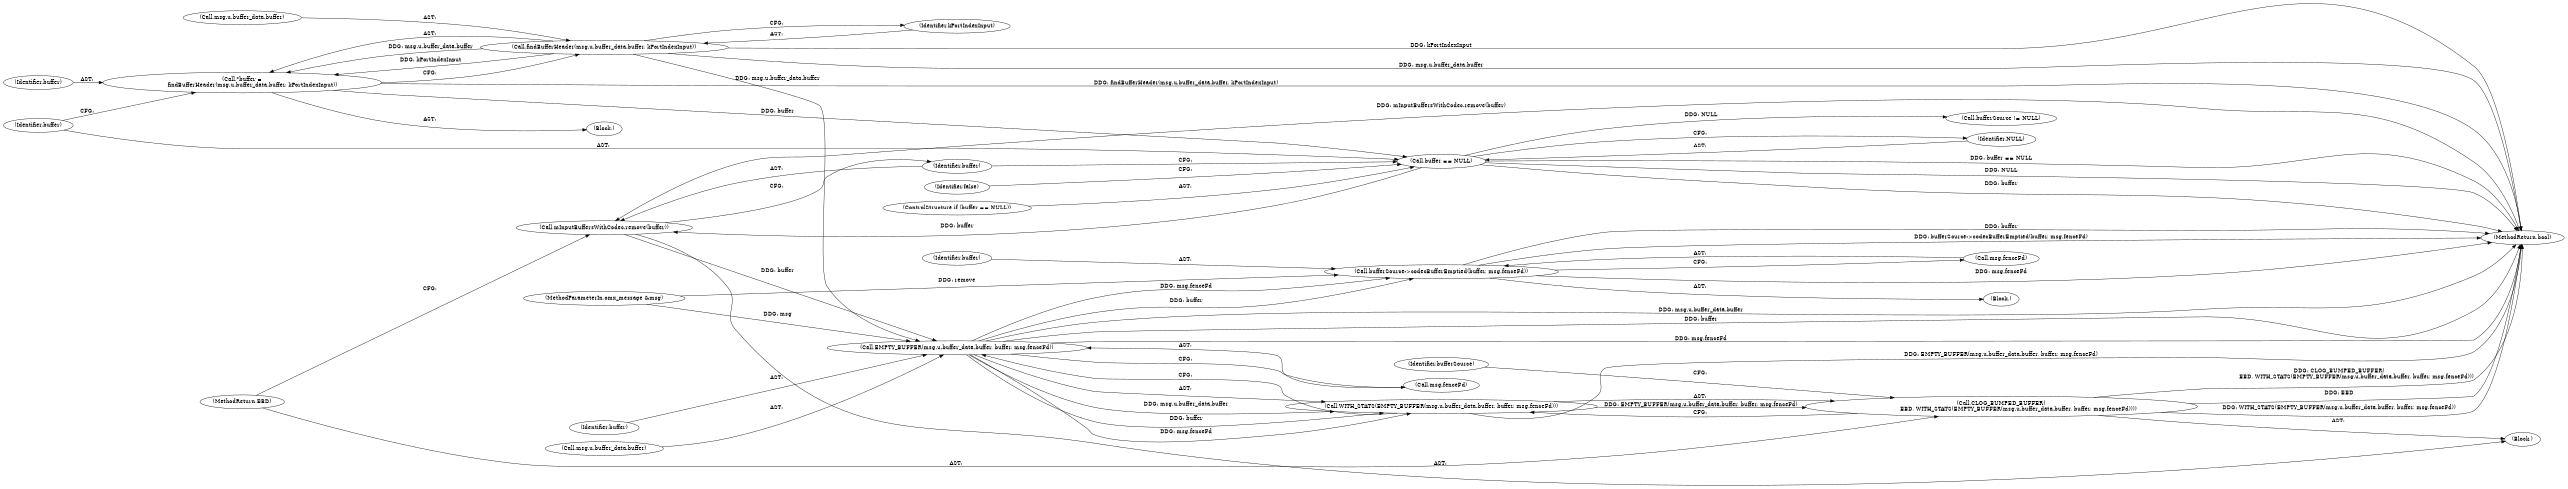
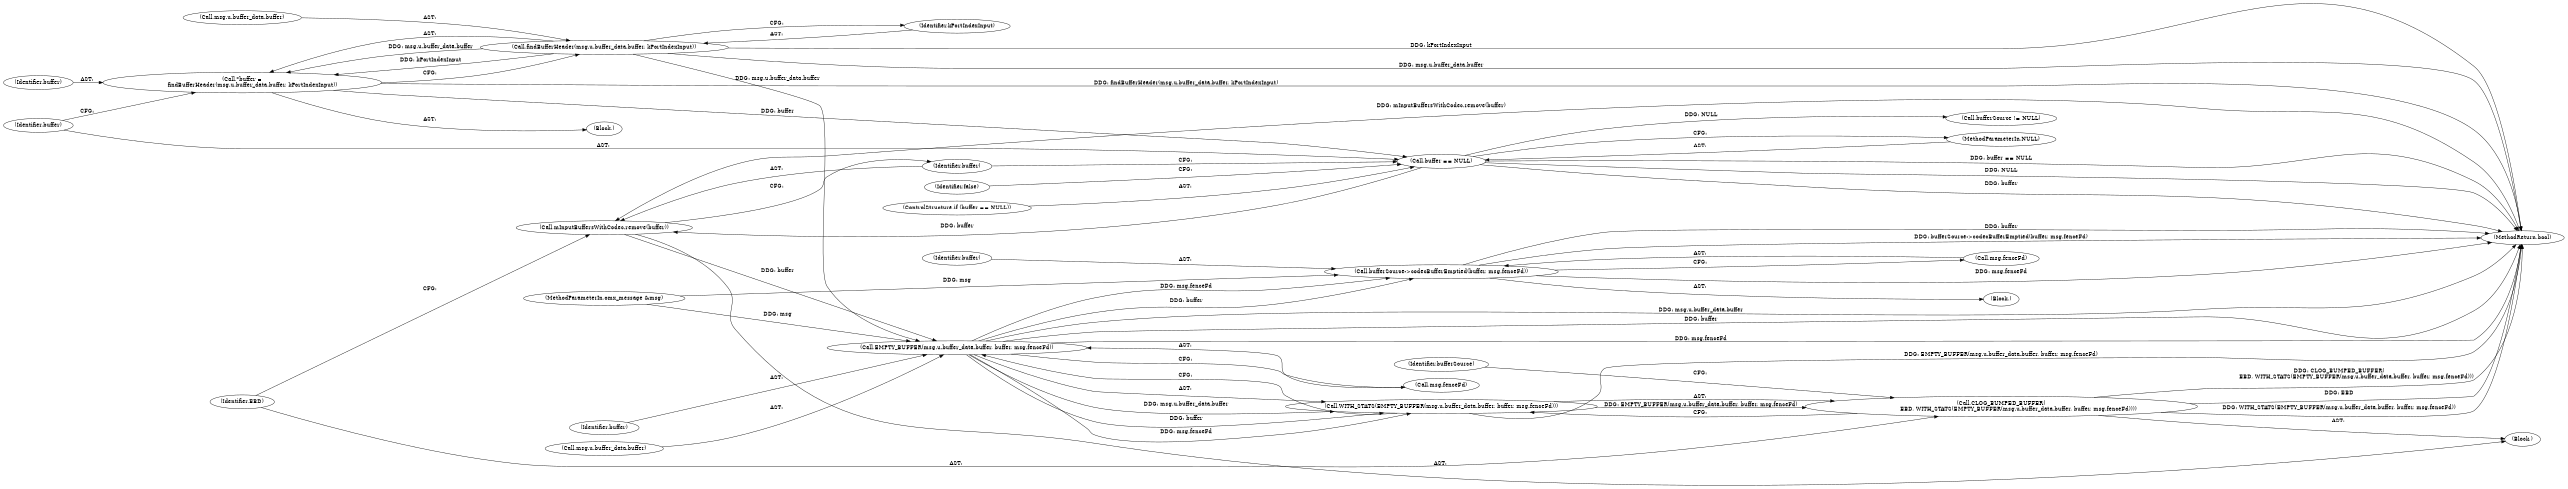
(2001, 139) -> (2001, 139)
(957, 280) -> (957, 280)
(242, 402) -> (242, 402)
